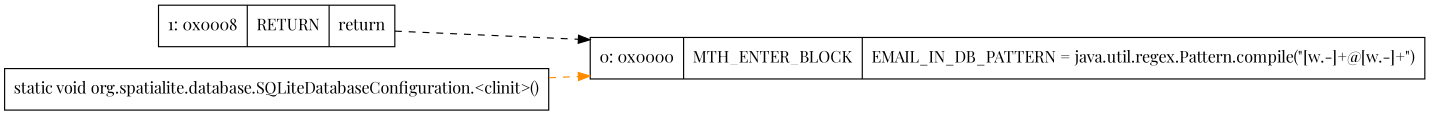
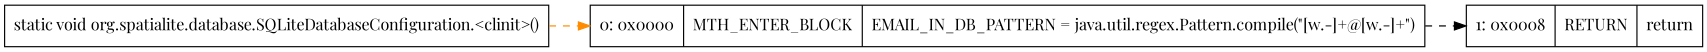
(487, 35) -> (1440, 26)
